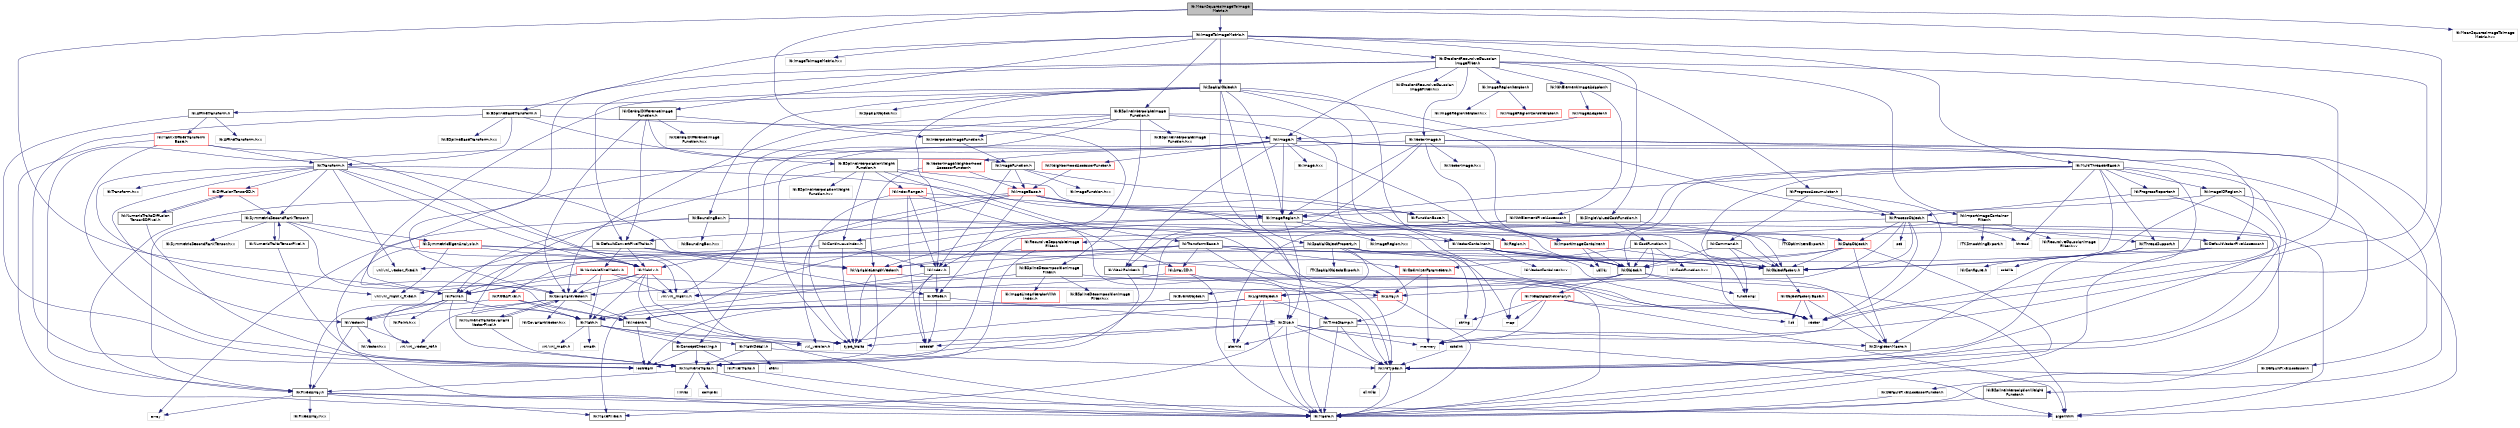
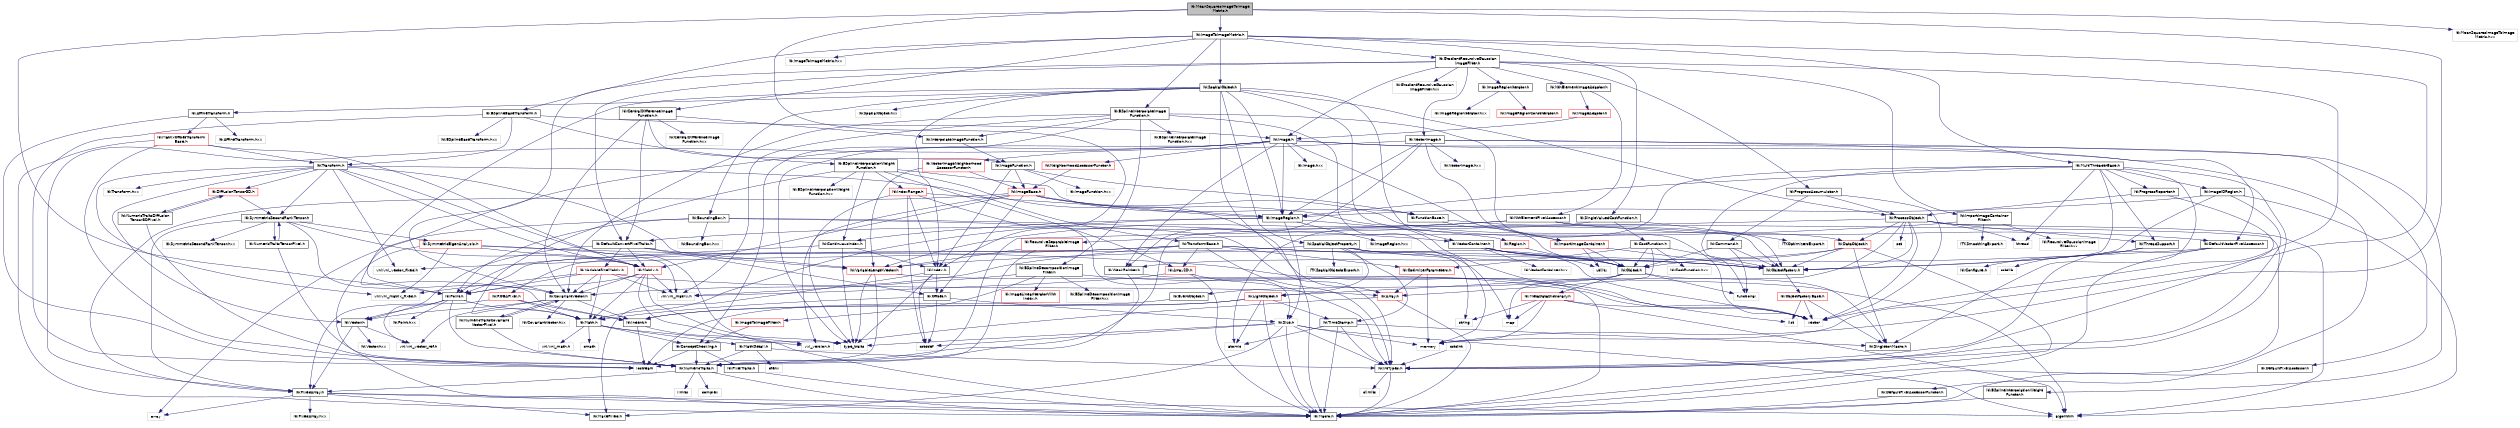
(1825, 172) -> none
none -> (758, 323)
(1912, 393) -> (1912, 393)
